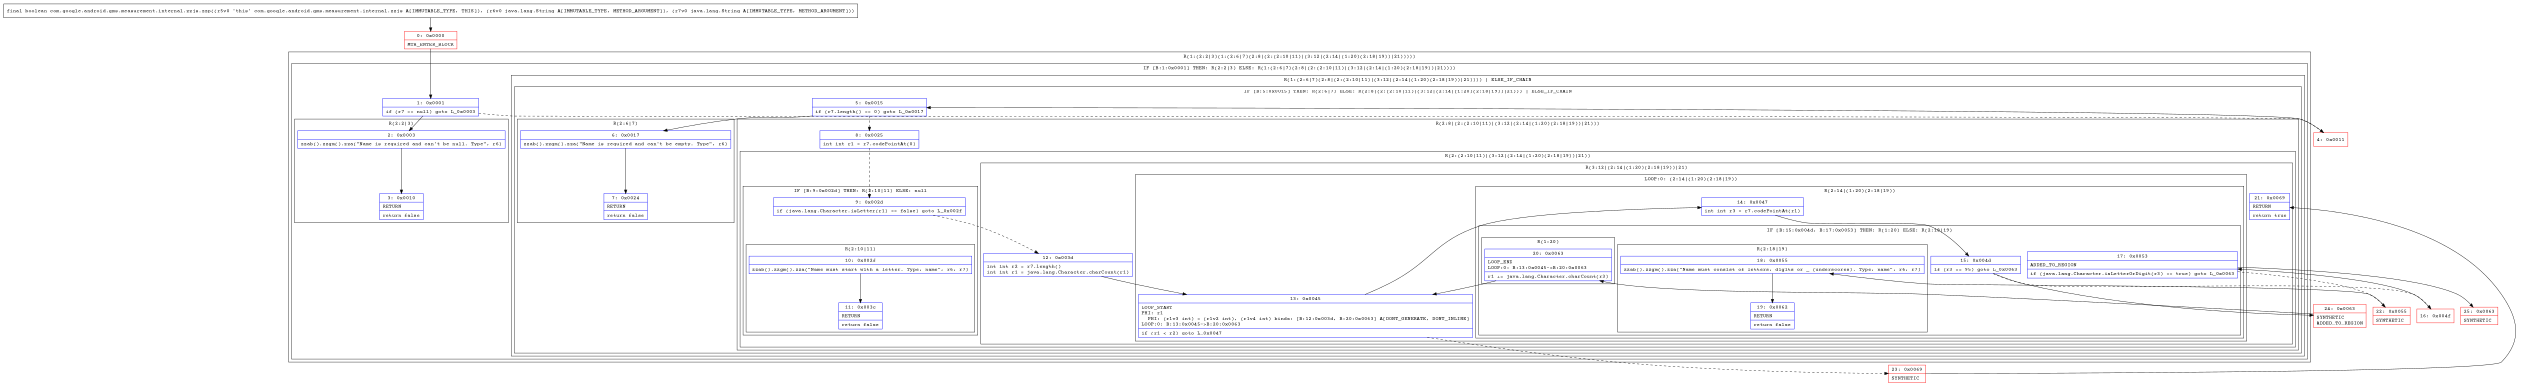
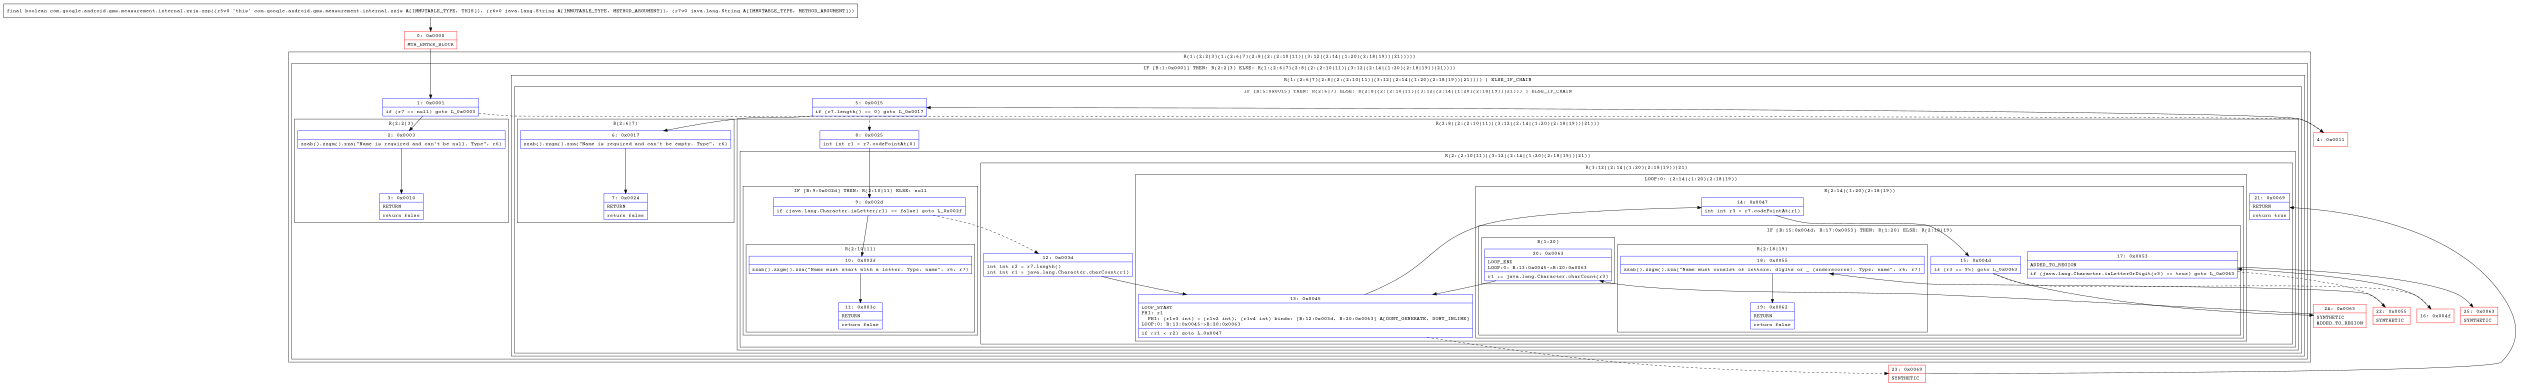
(869, 171) -> (869, 171)
none -> (865, 234)
